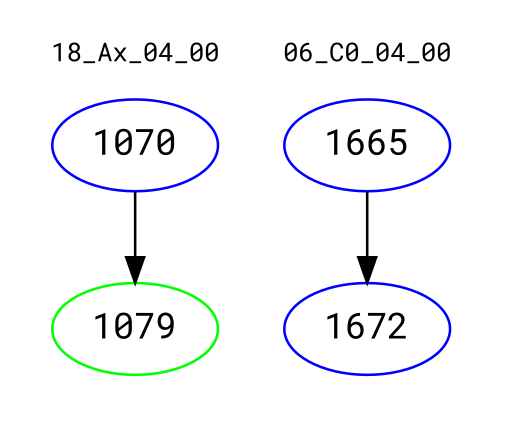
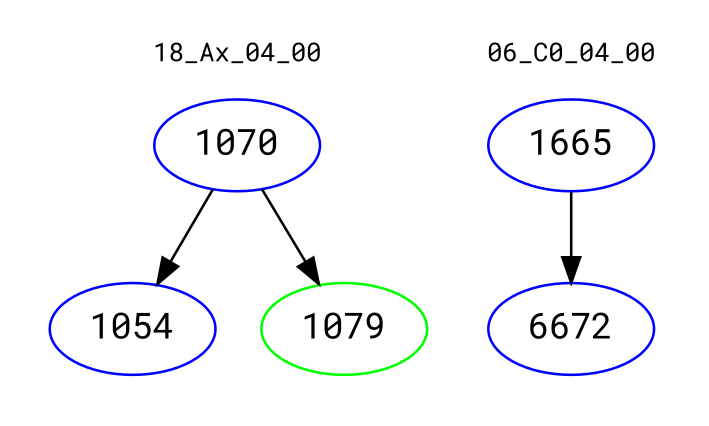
none -> (133, 329)
(367, 329) -> (571, 329)
